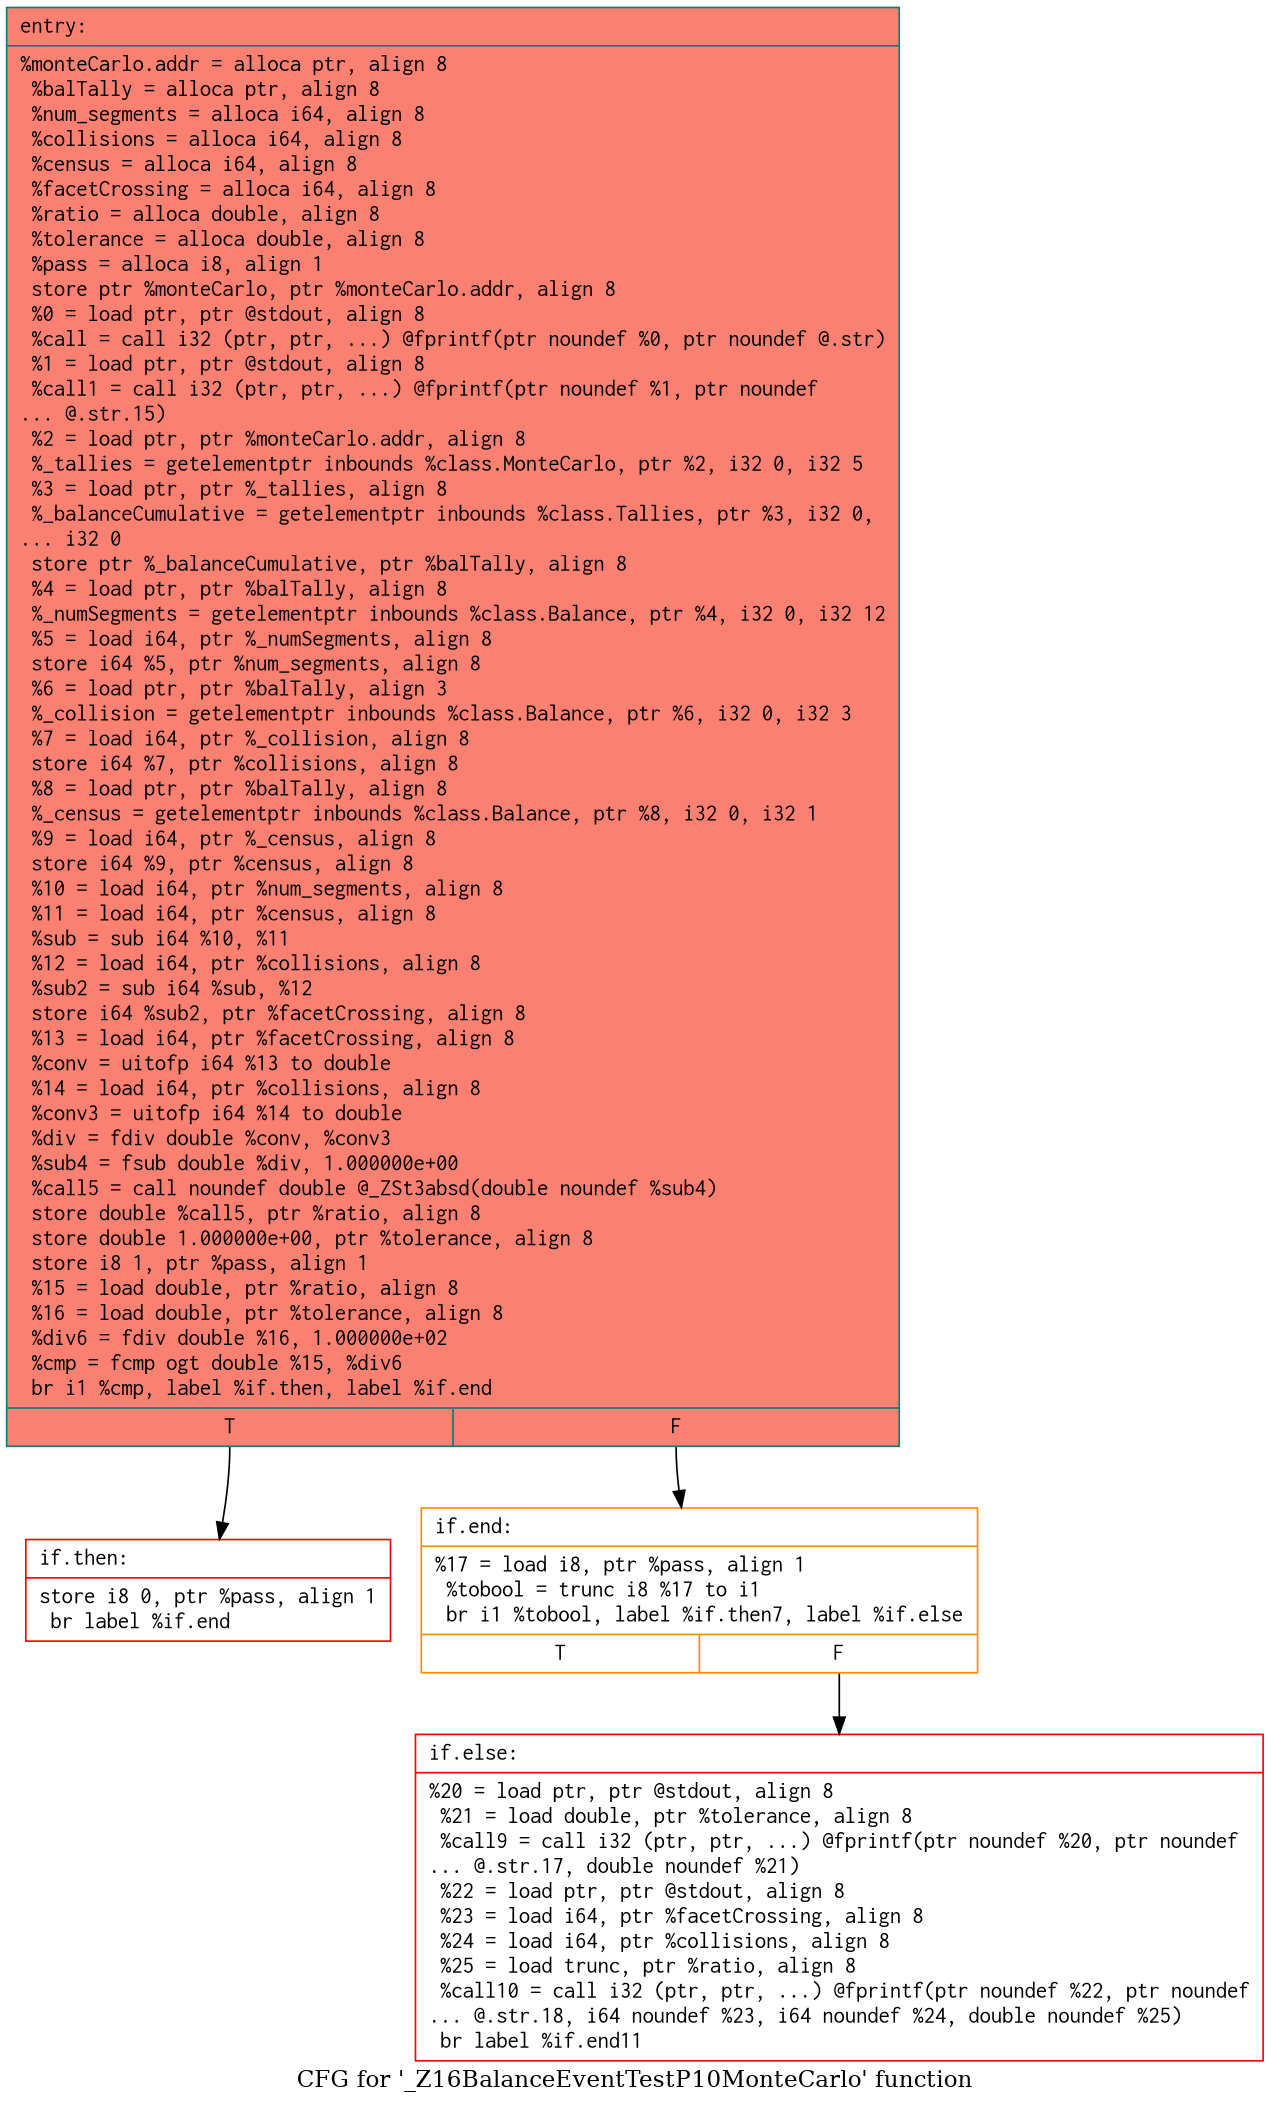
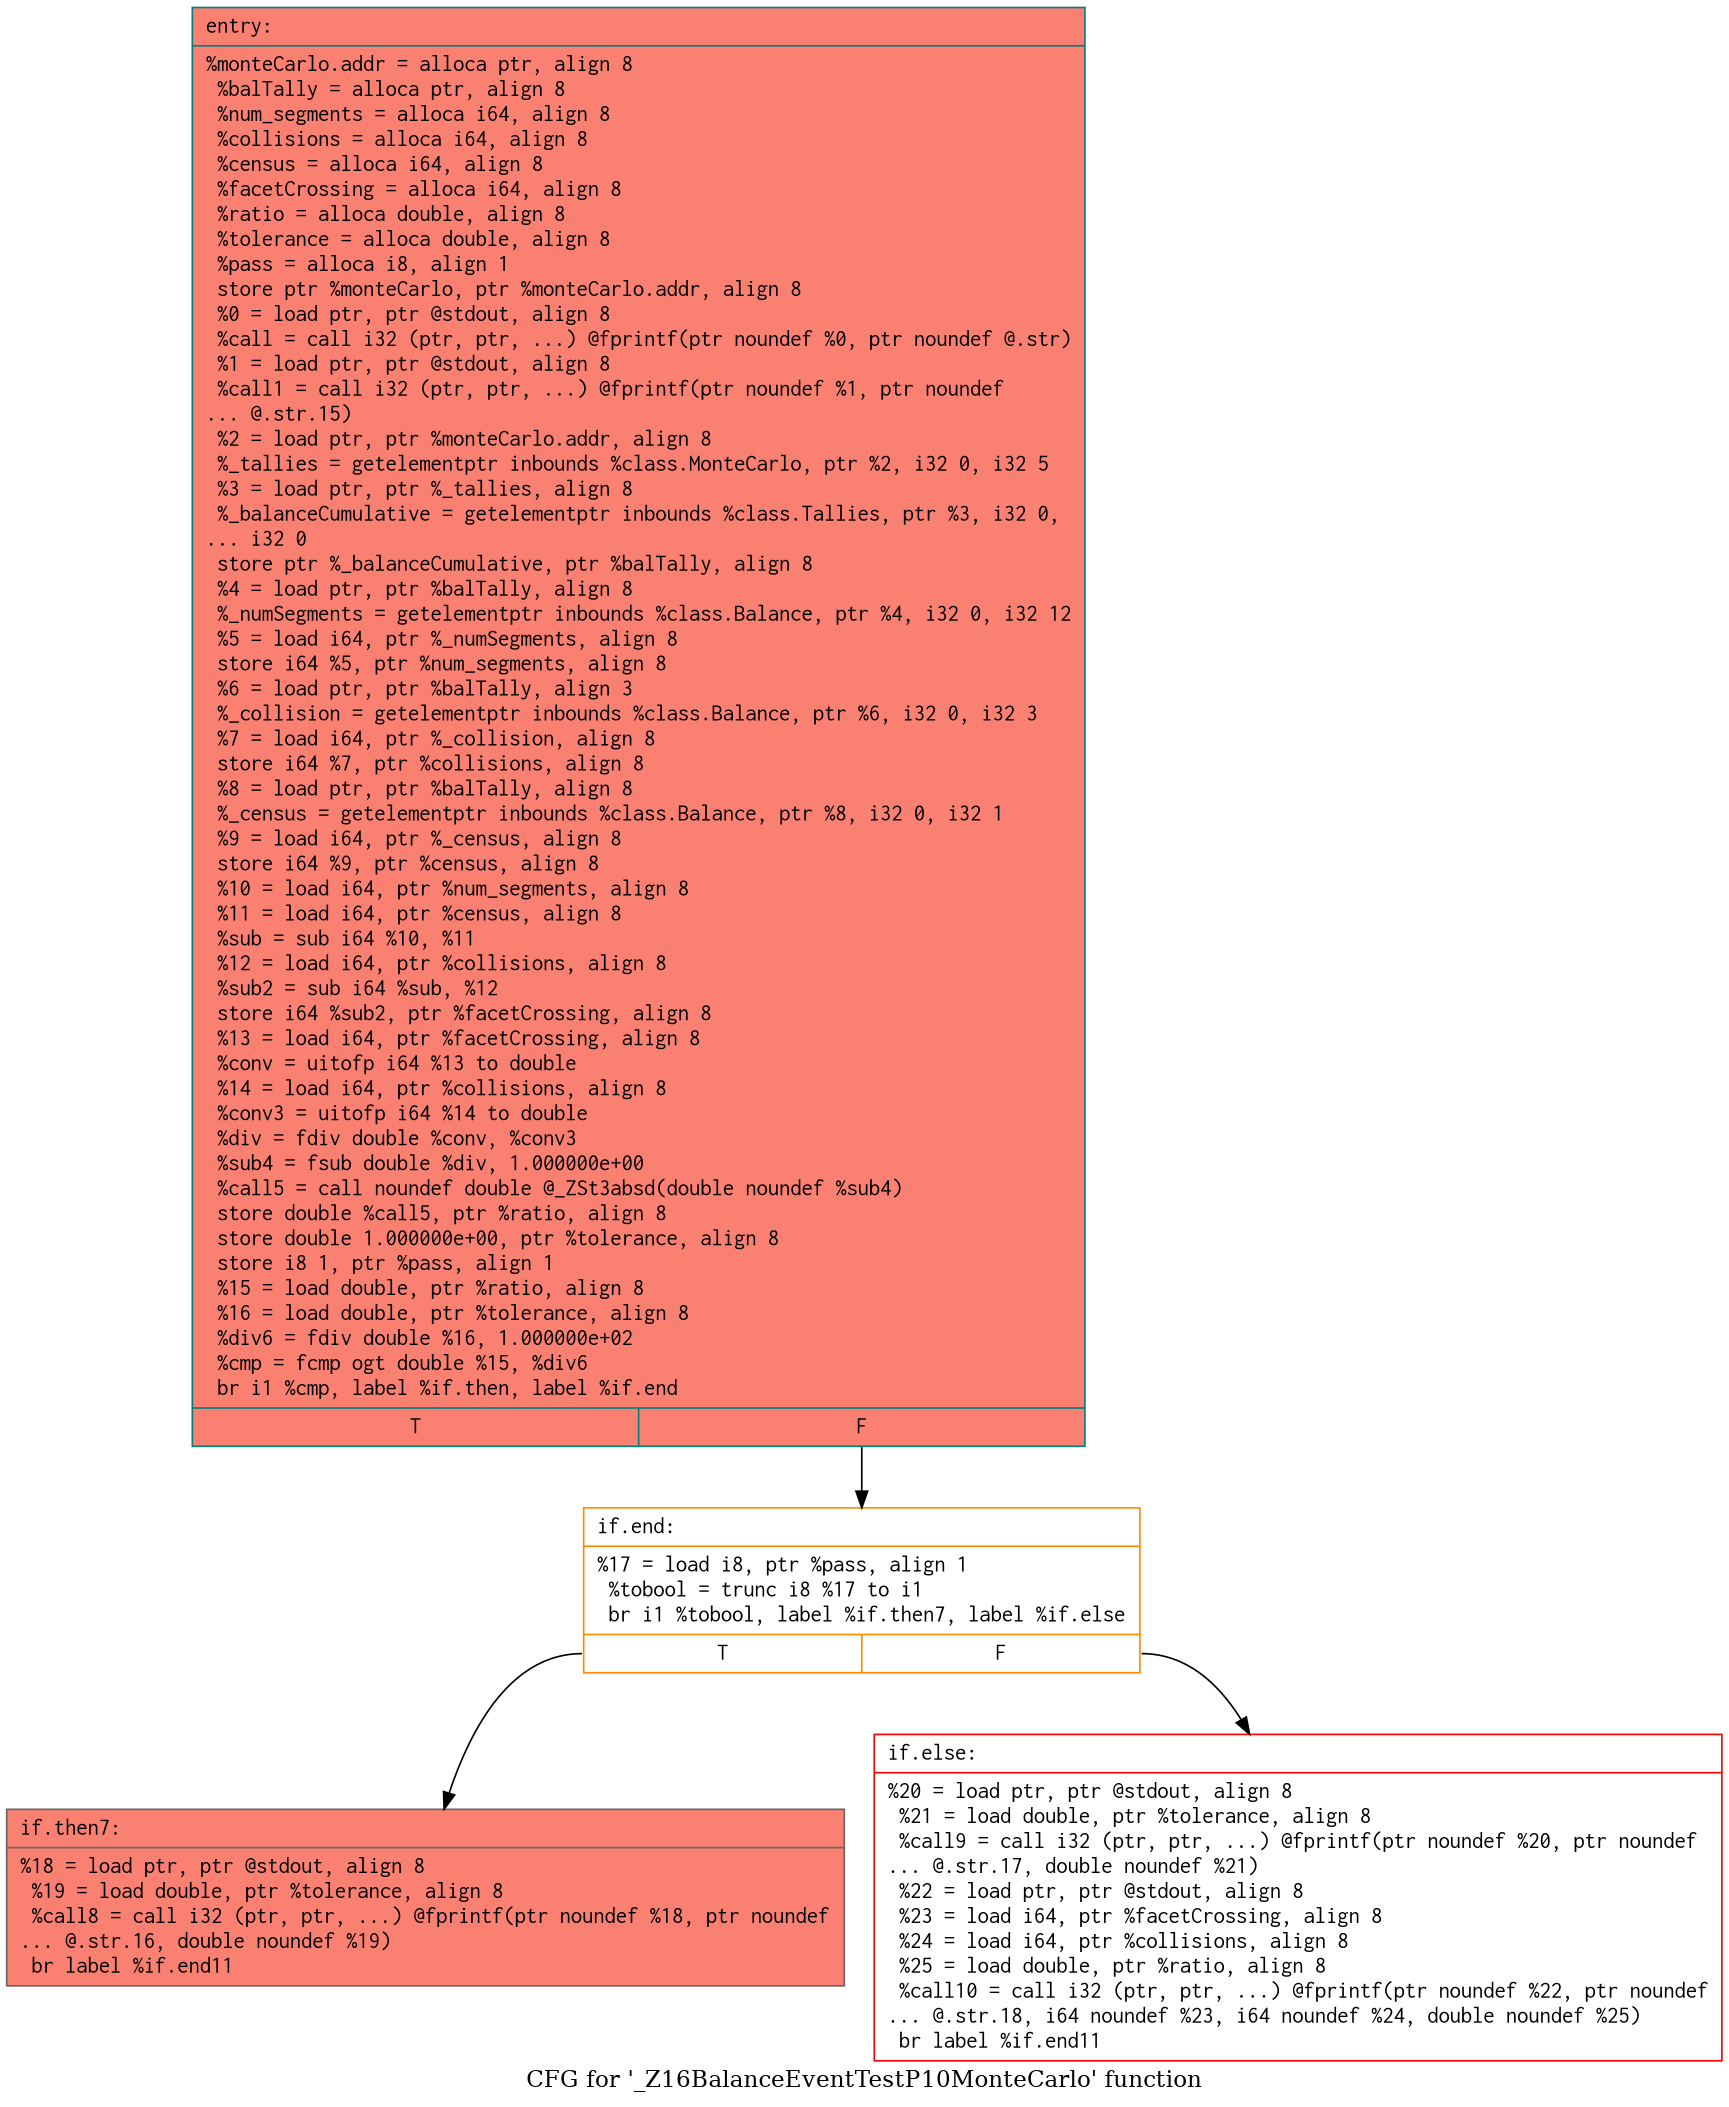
(208, 1590) -> none
none -> (425, 1898)
(643, 1966) -> (1107, 1966)
